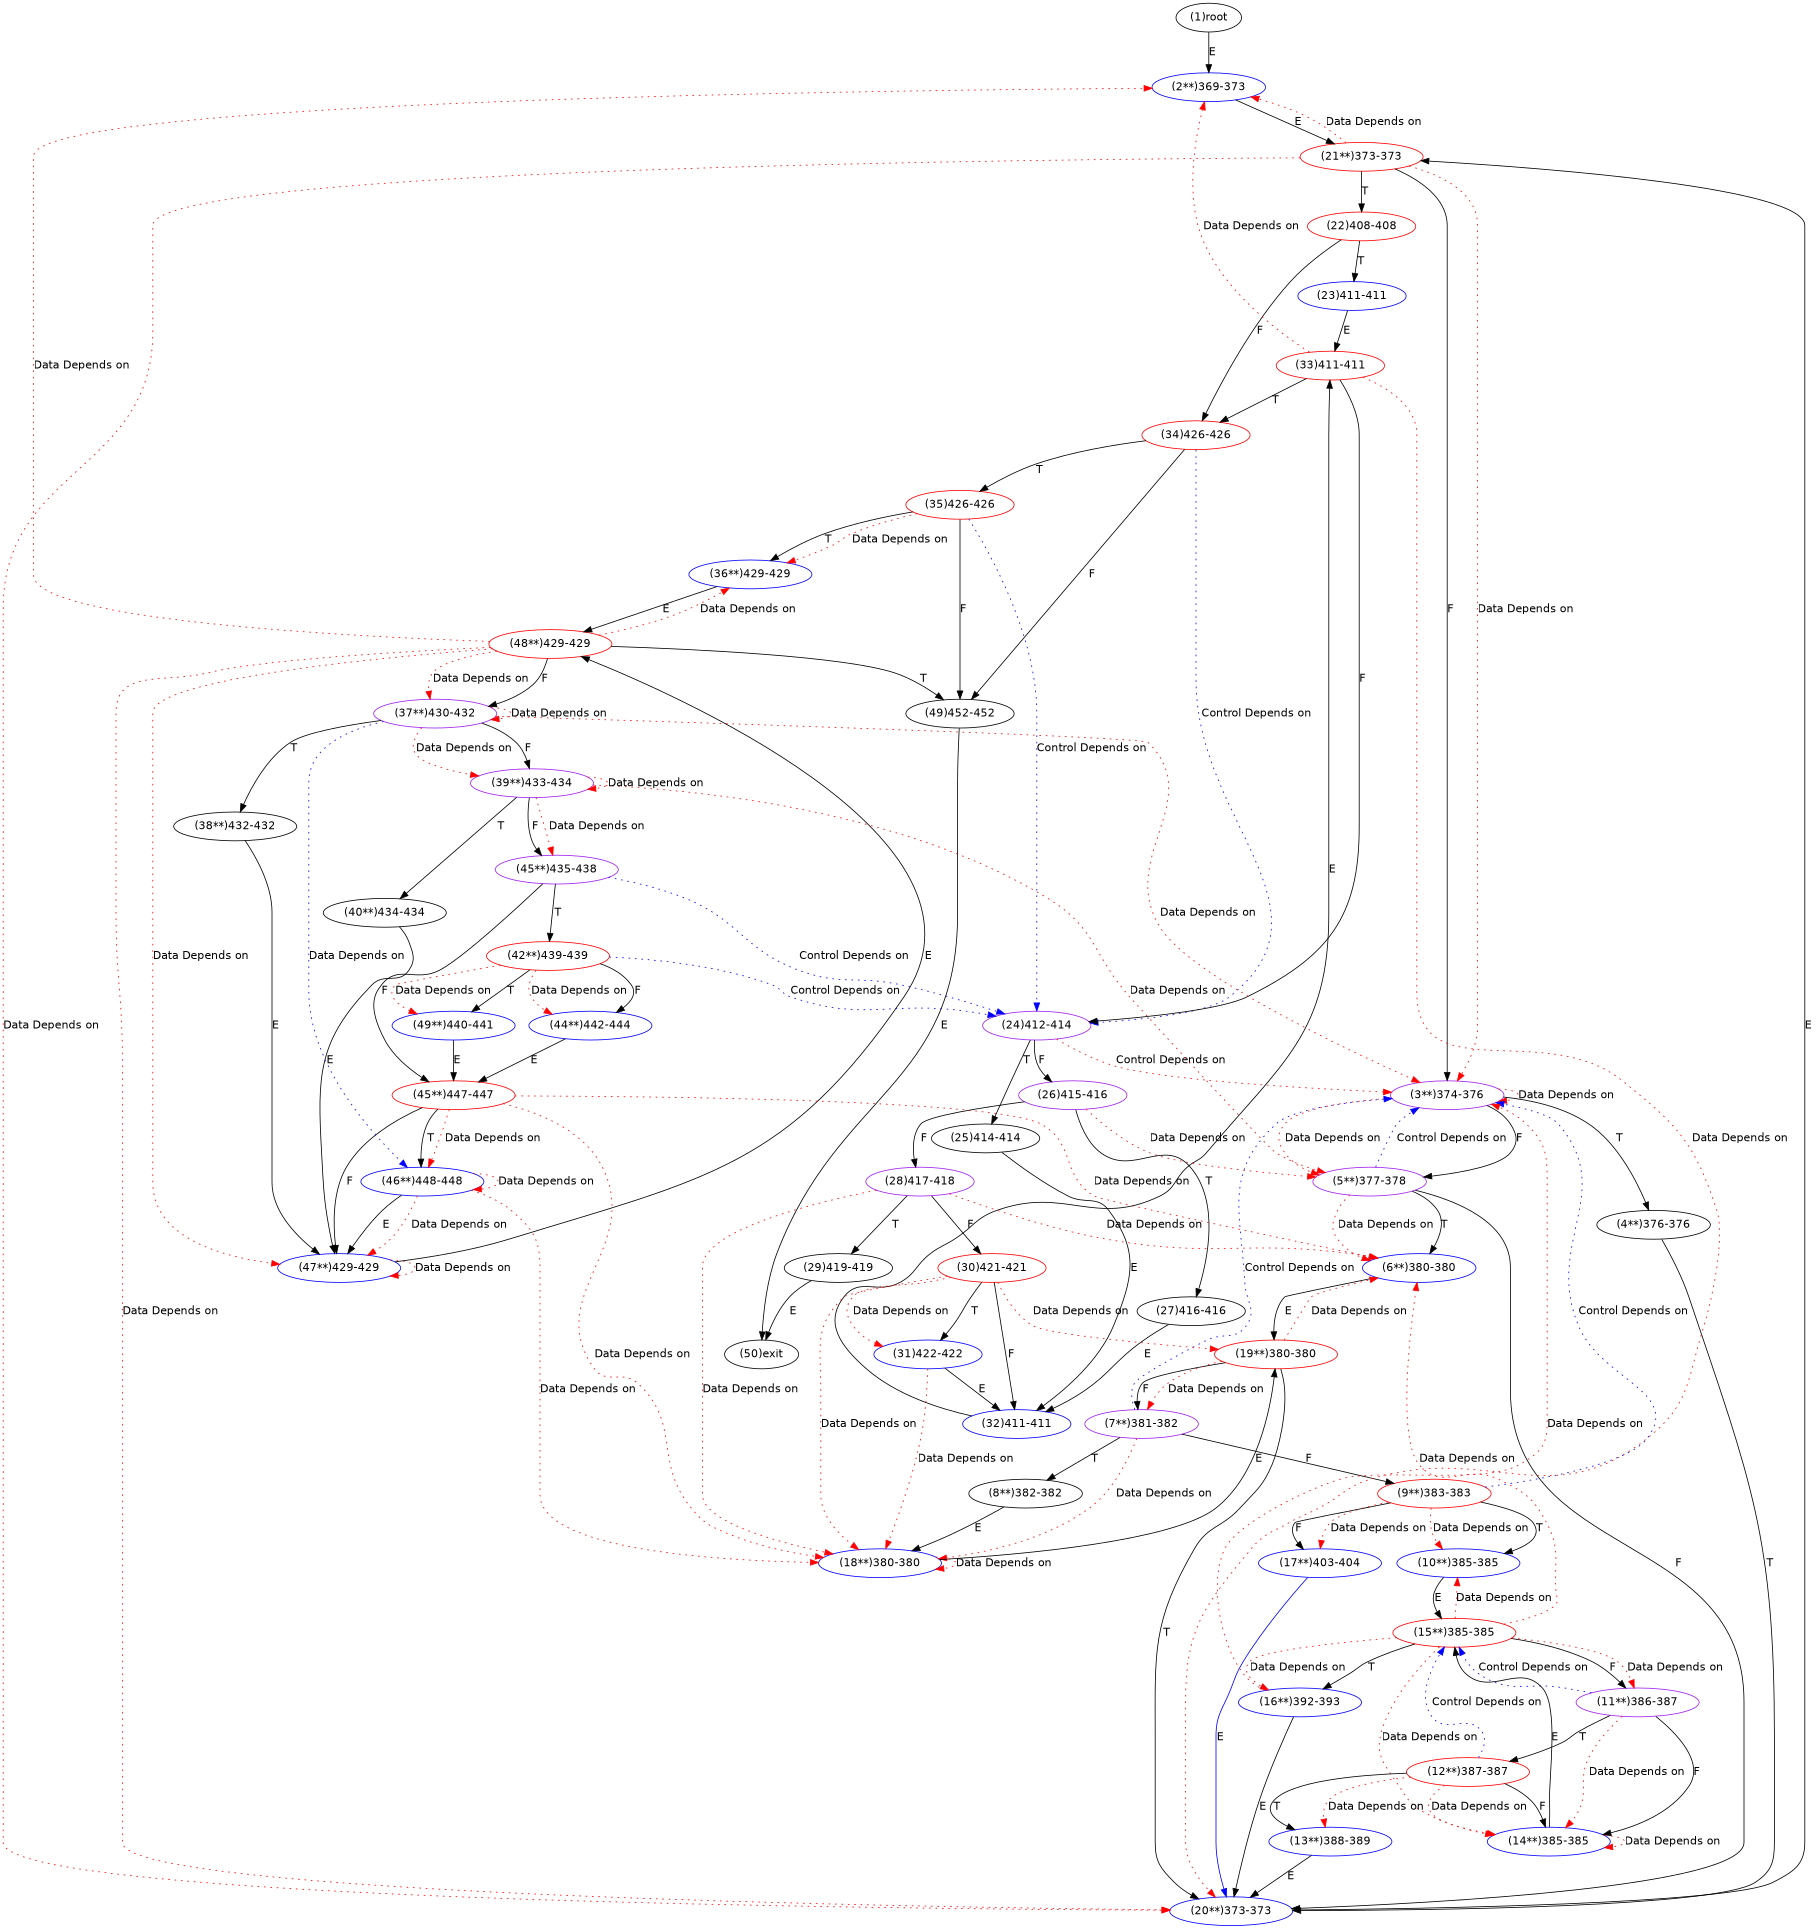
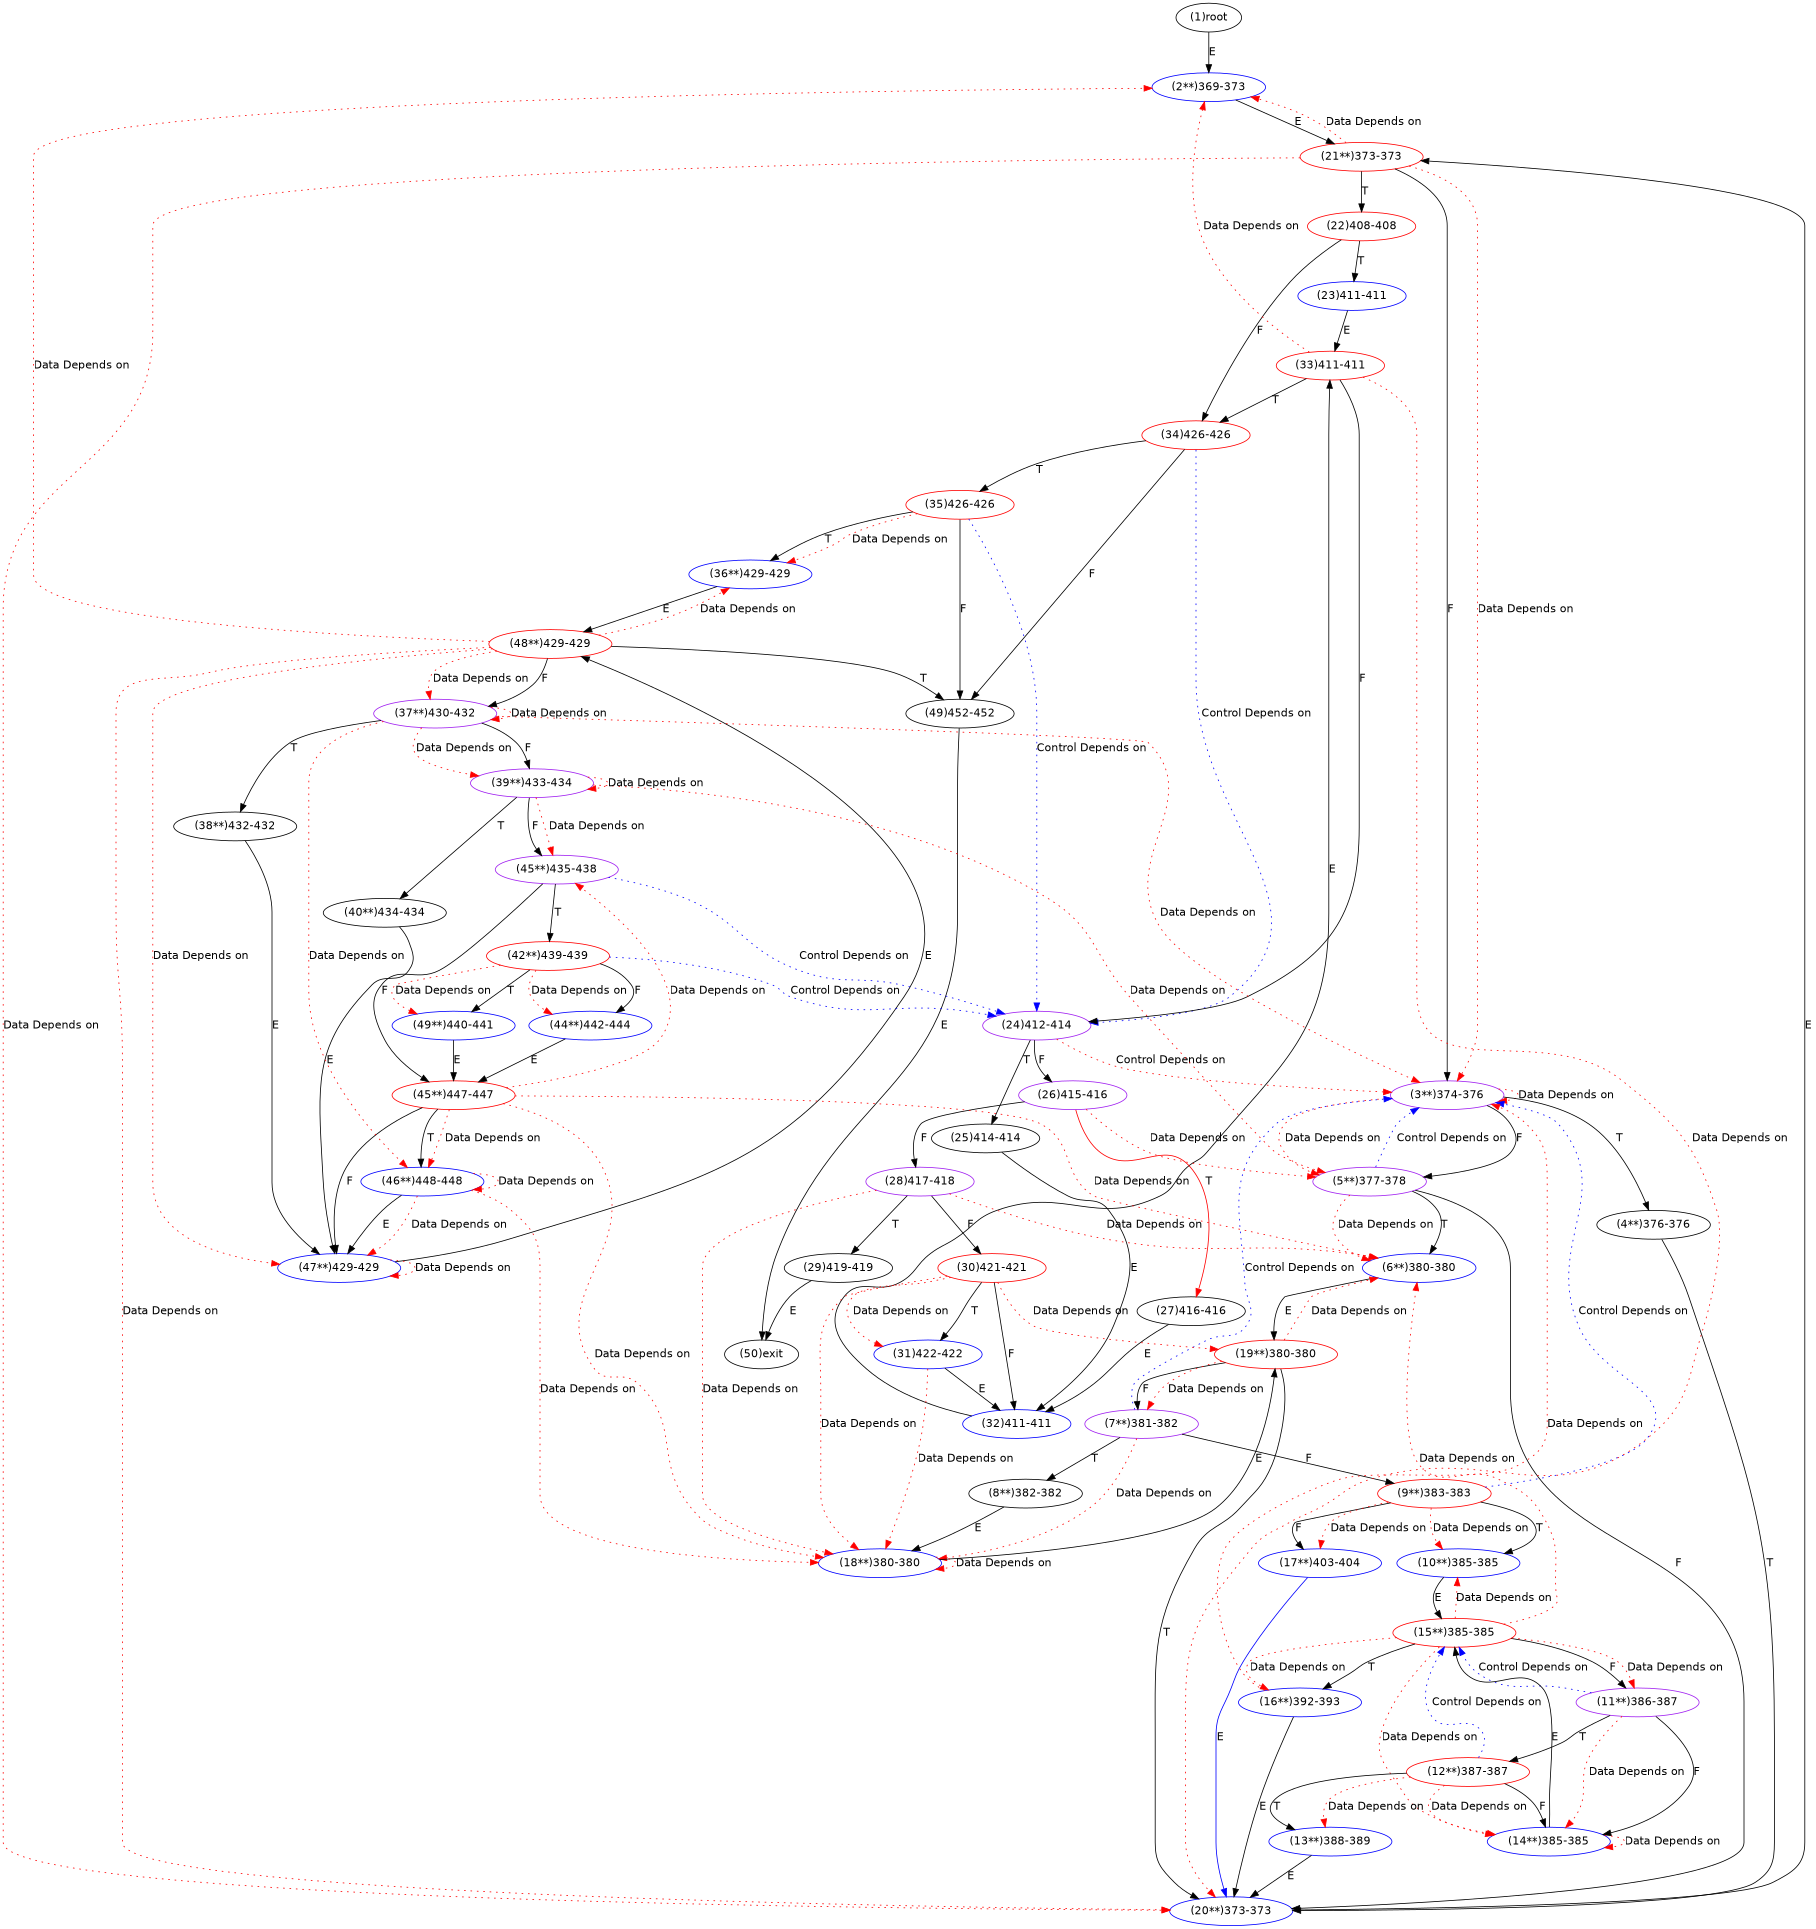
(309, 934) -> (309, 934)
none -> (665, 1029)
(1193, 1171) -> (1193, 1171)
